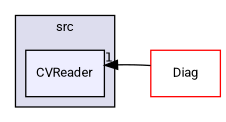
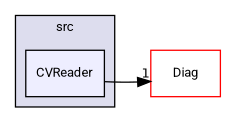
(134, 65) -> (123, 82)
